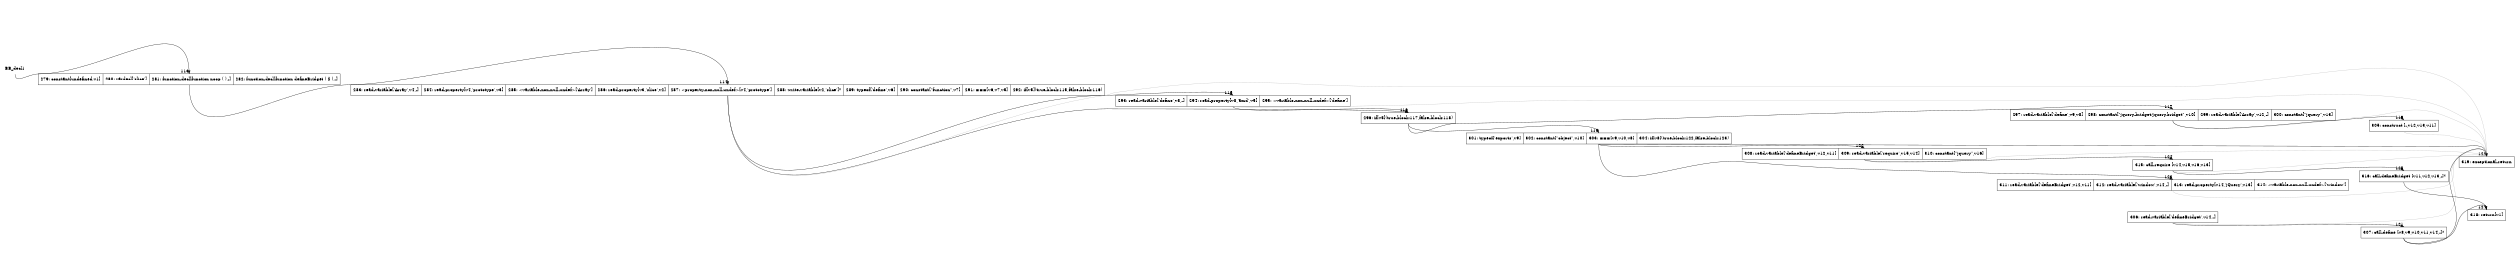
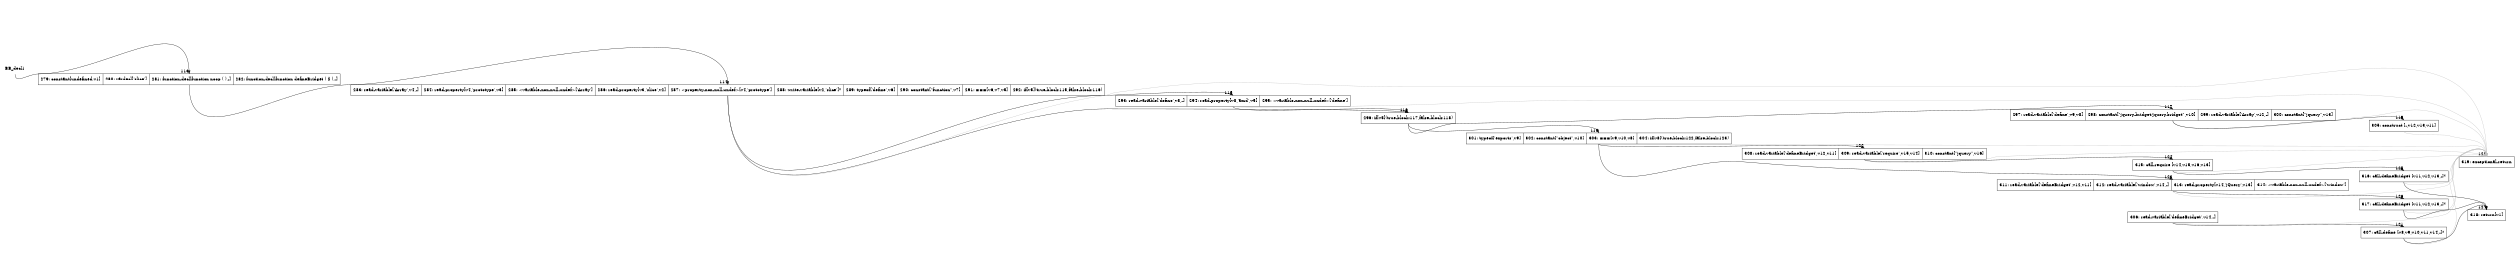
(2044, 145) -> (2044, 145)
none -> (2447, 182)
none -> (2404, 204)
(2456, 209) -> (2456, 213)
